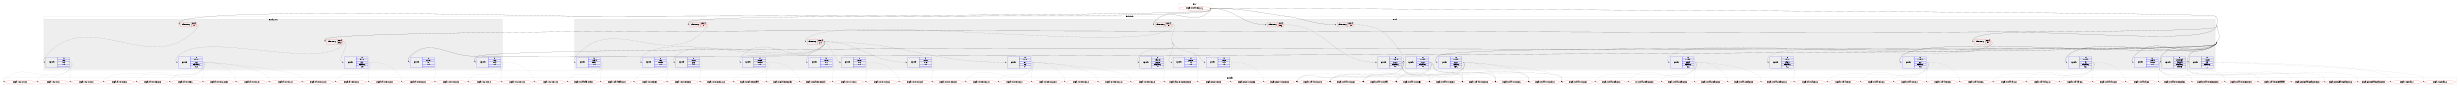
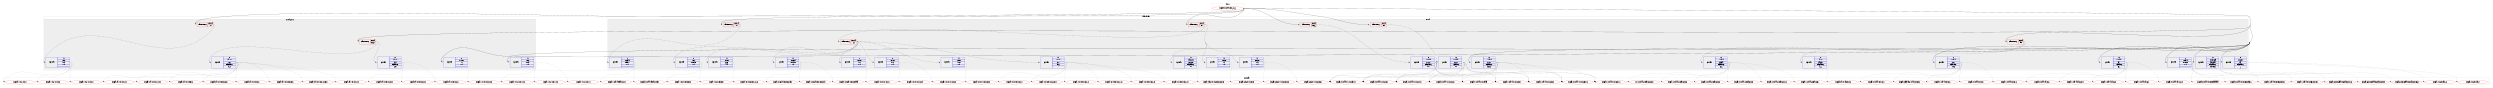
none -> (285, 82)
(849, 82) -> (882, 82)
(1943, 82) -> (1909, 82)
